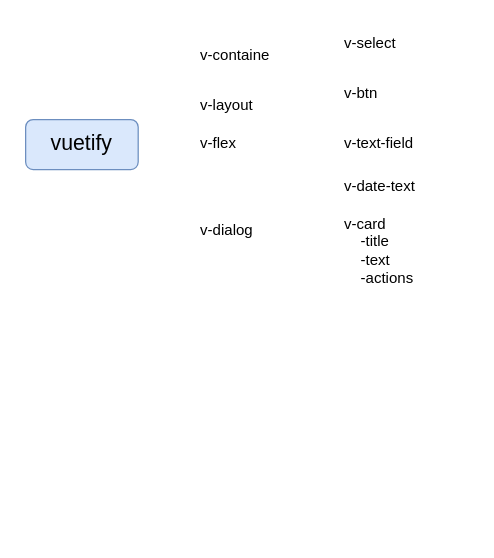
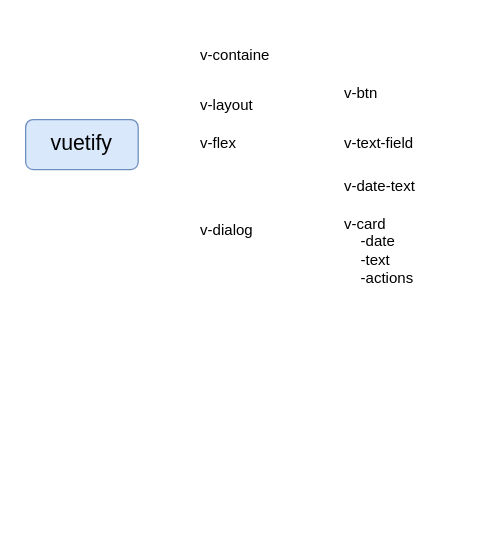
(391, 51) -> none
(376, 252) -> (376, 252)
